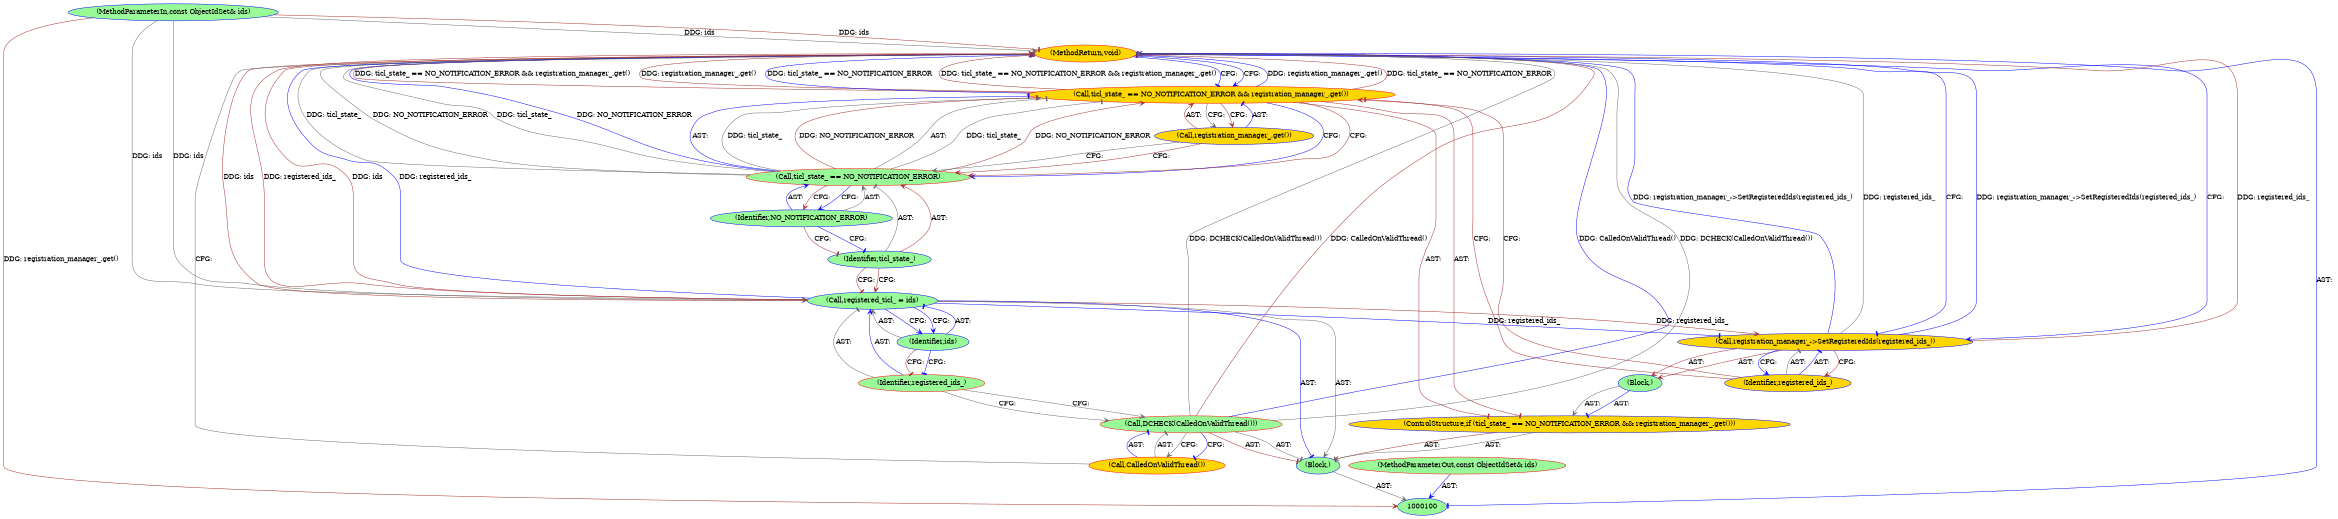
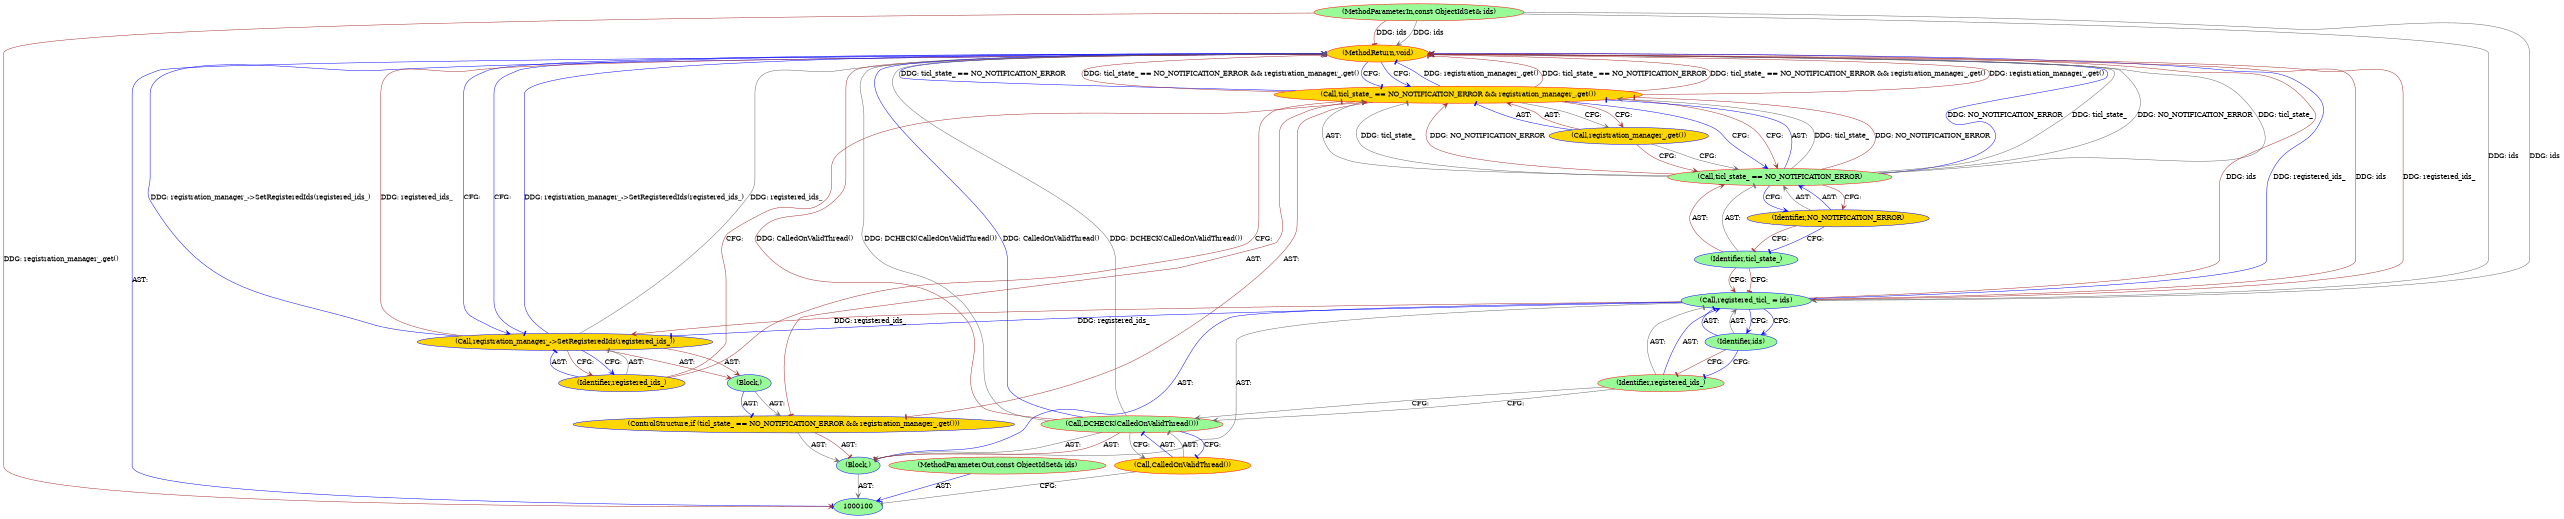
(173, 12) -> (1419, 12)
(801, 218) -> (1838, 218)
(195, 296) -> (1010, 487)
